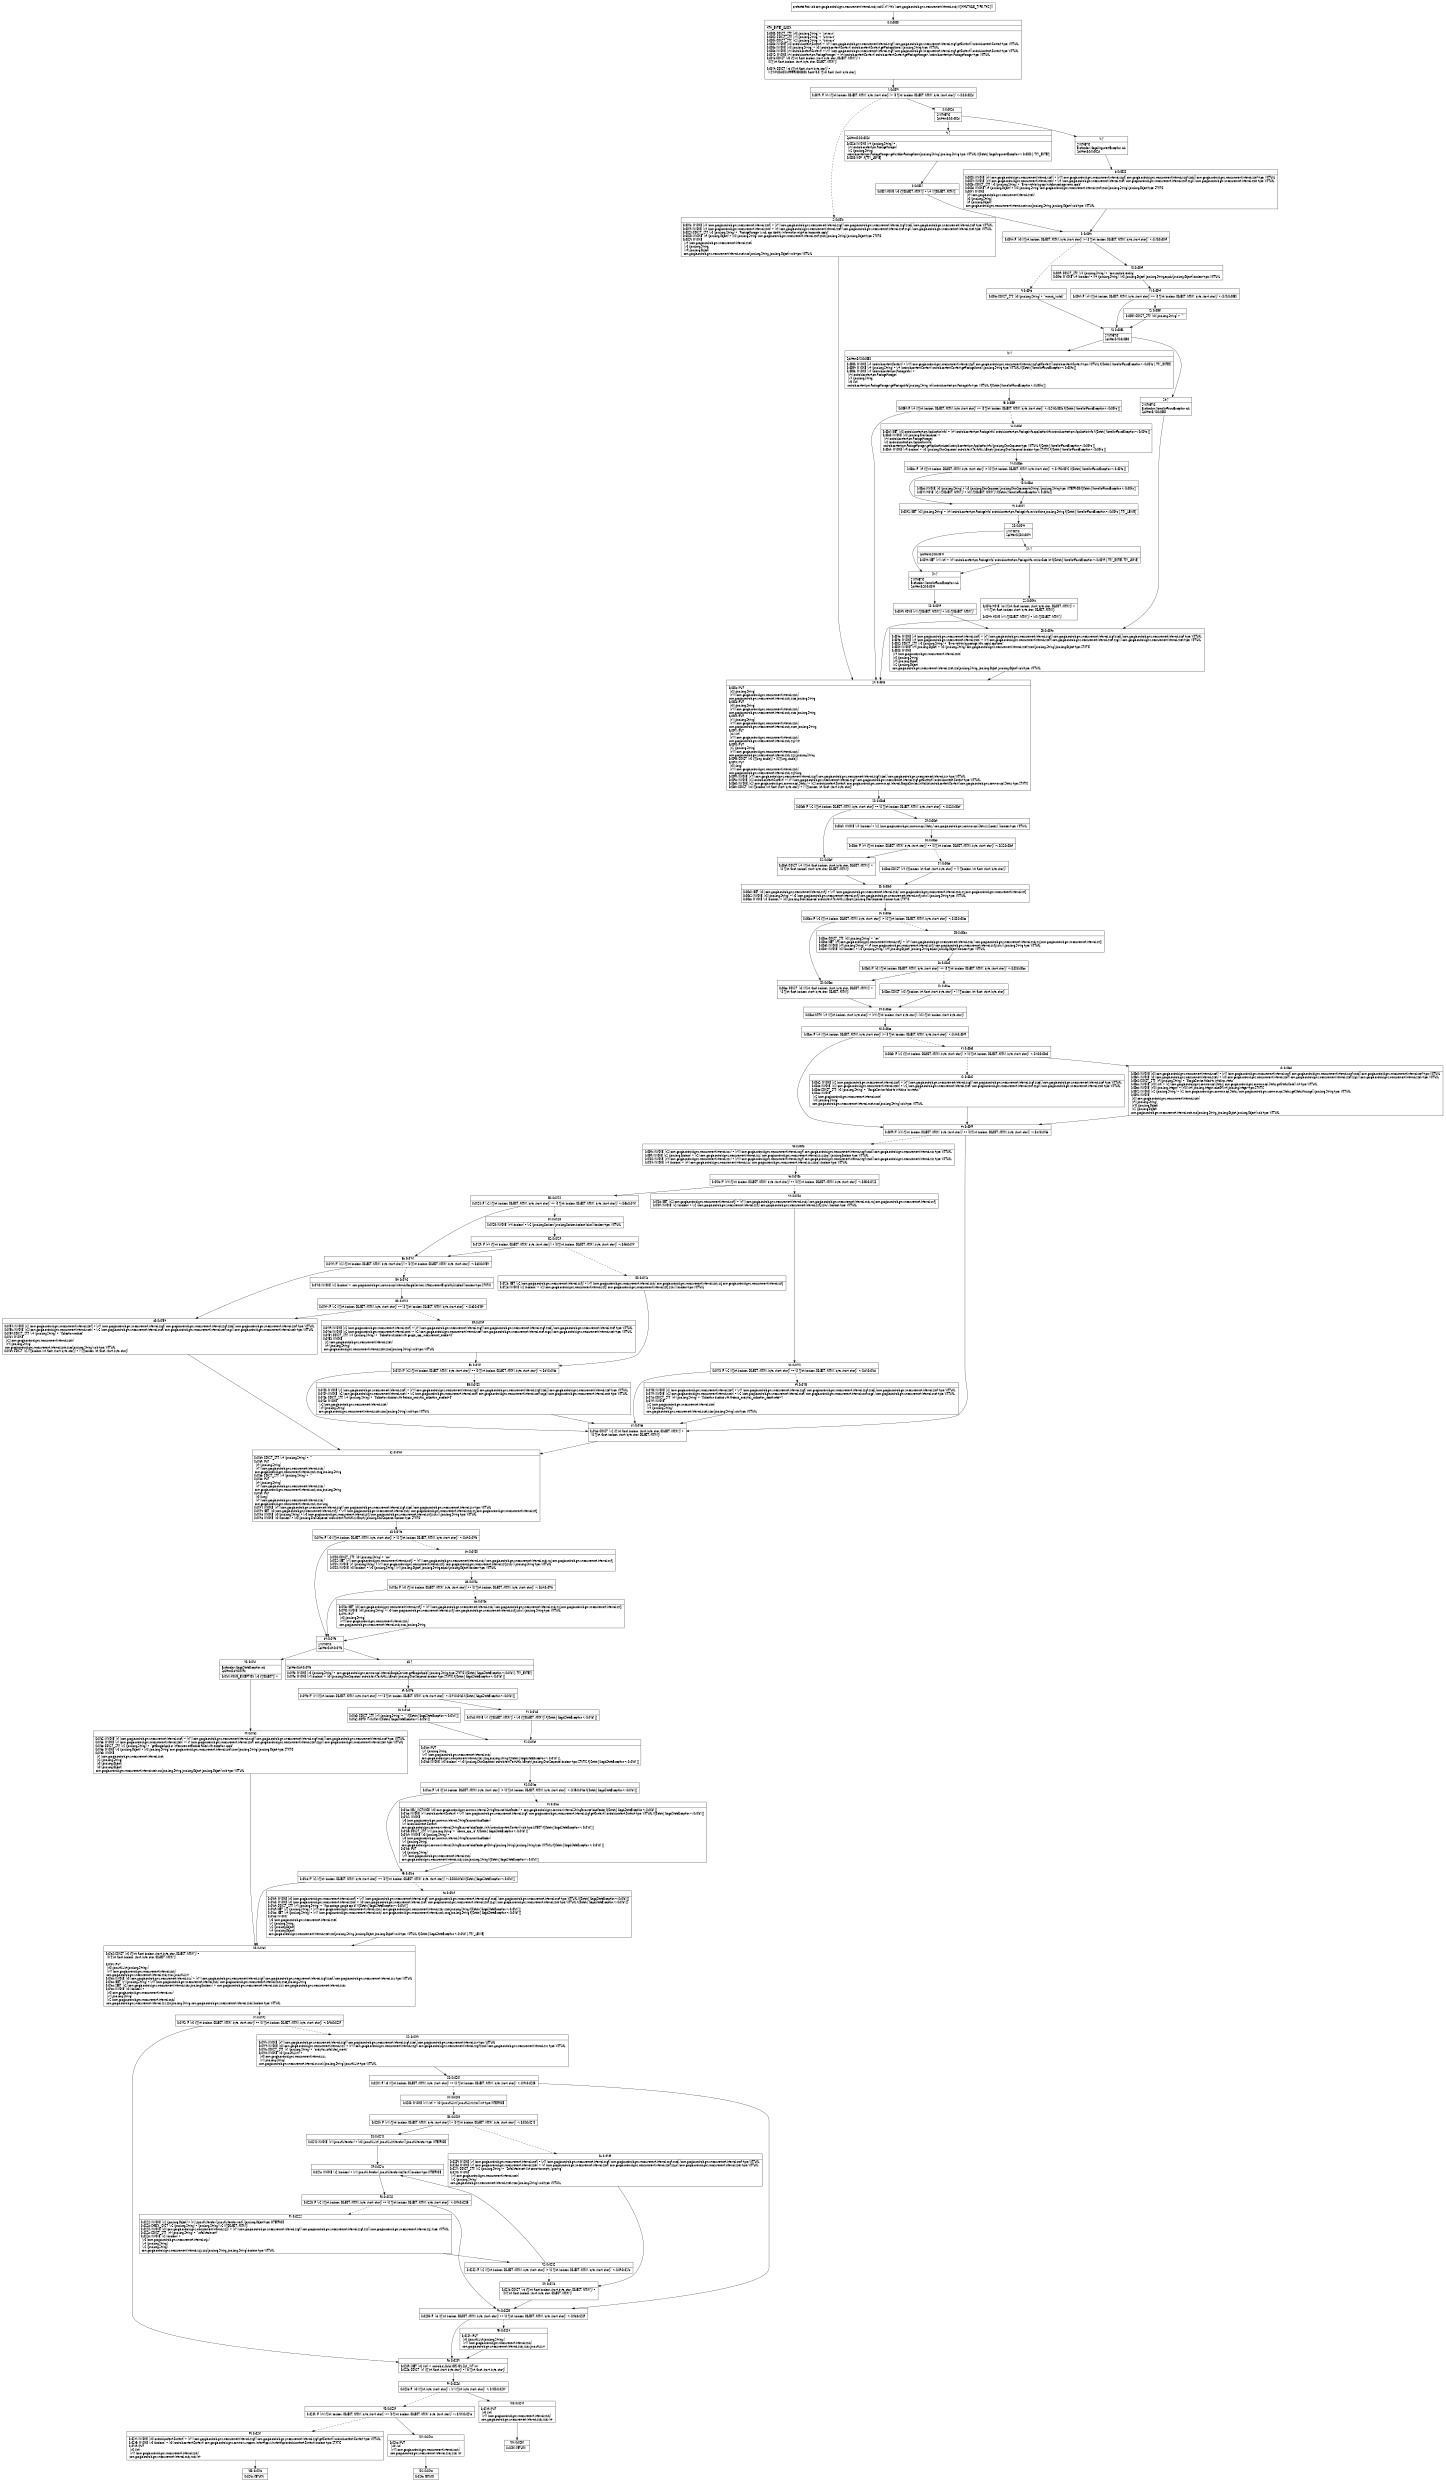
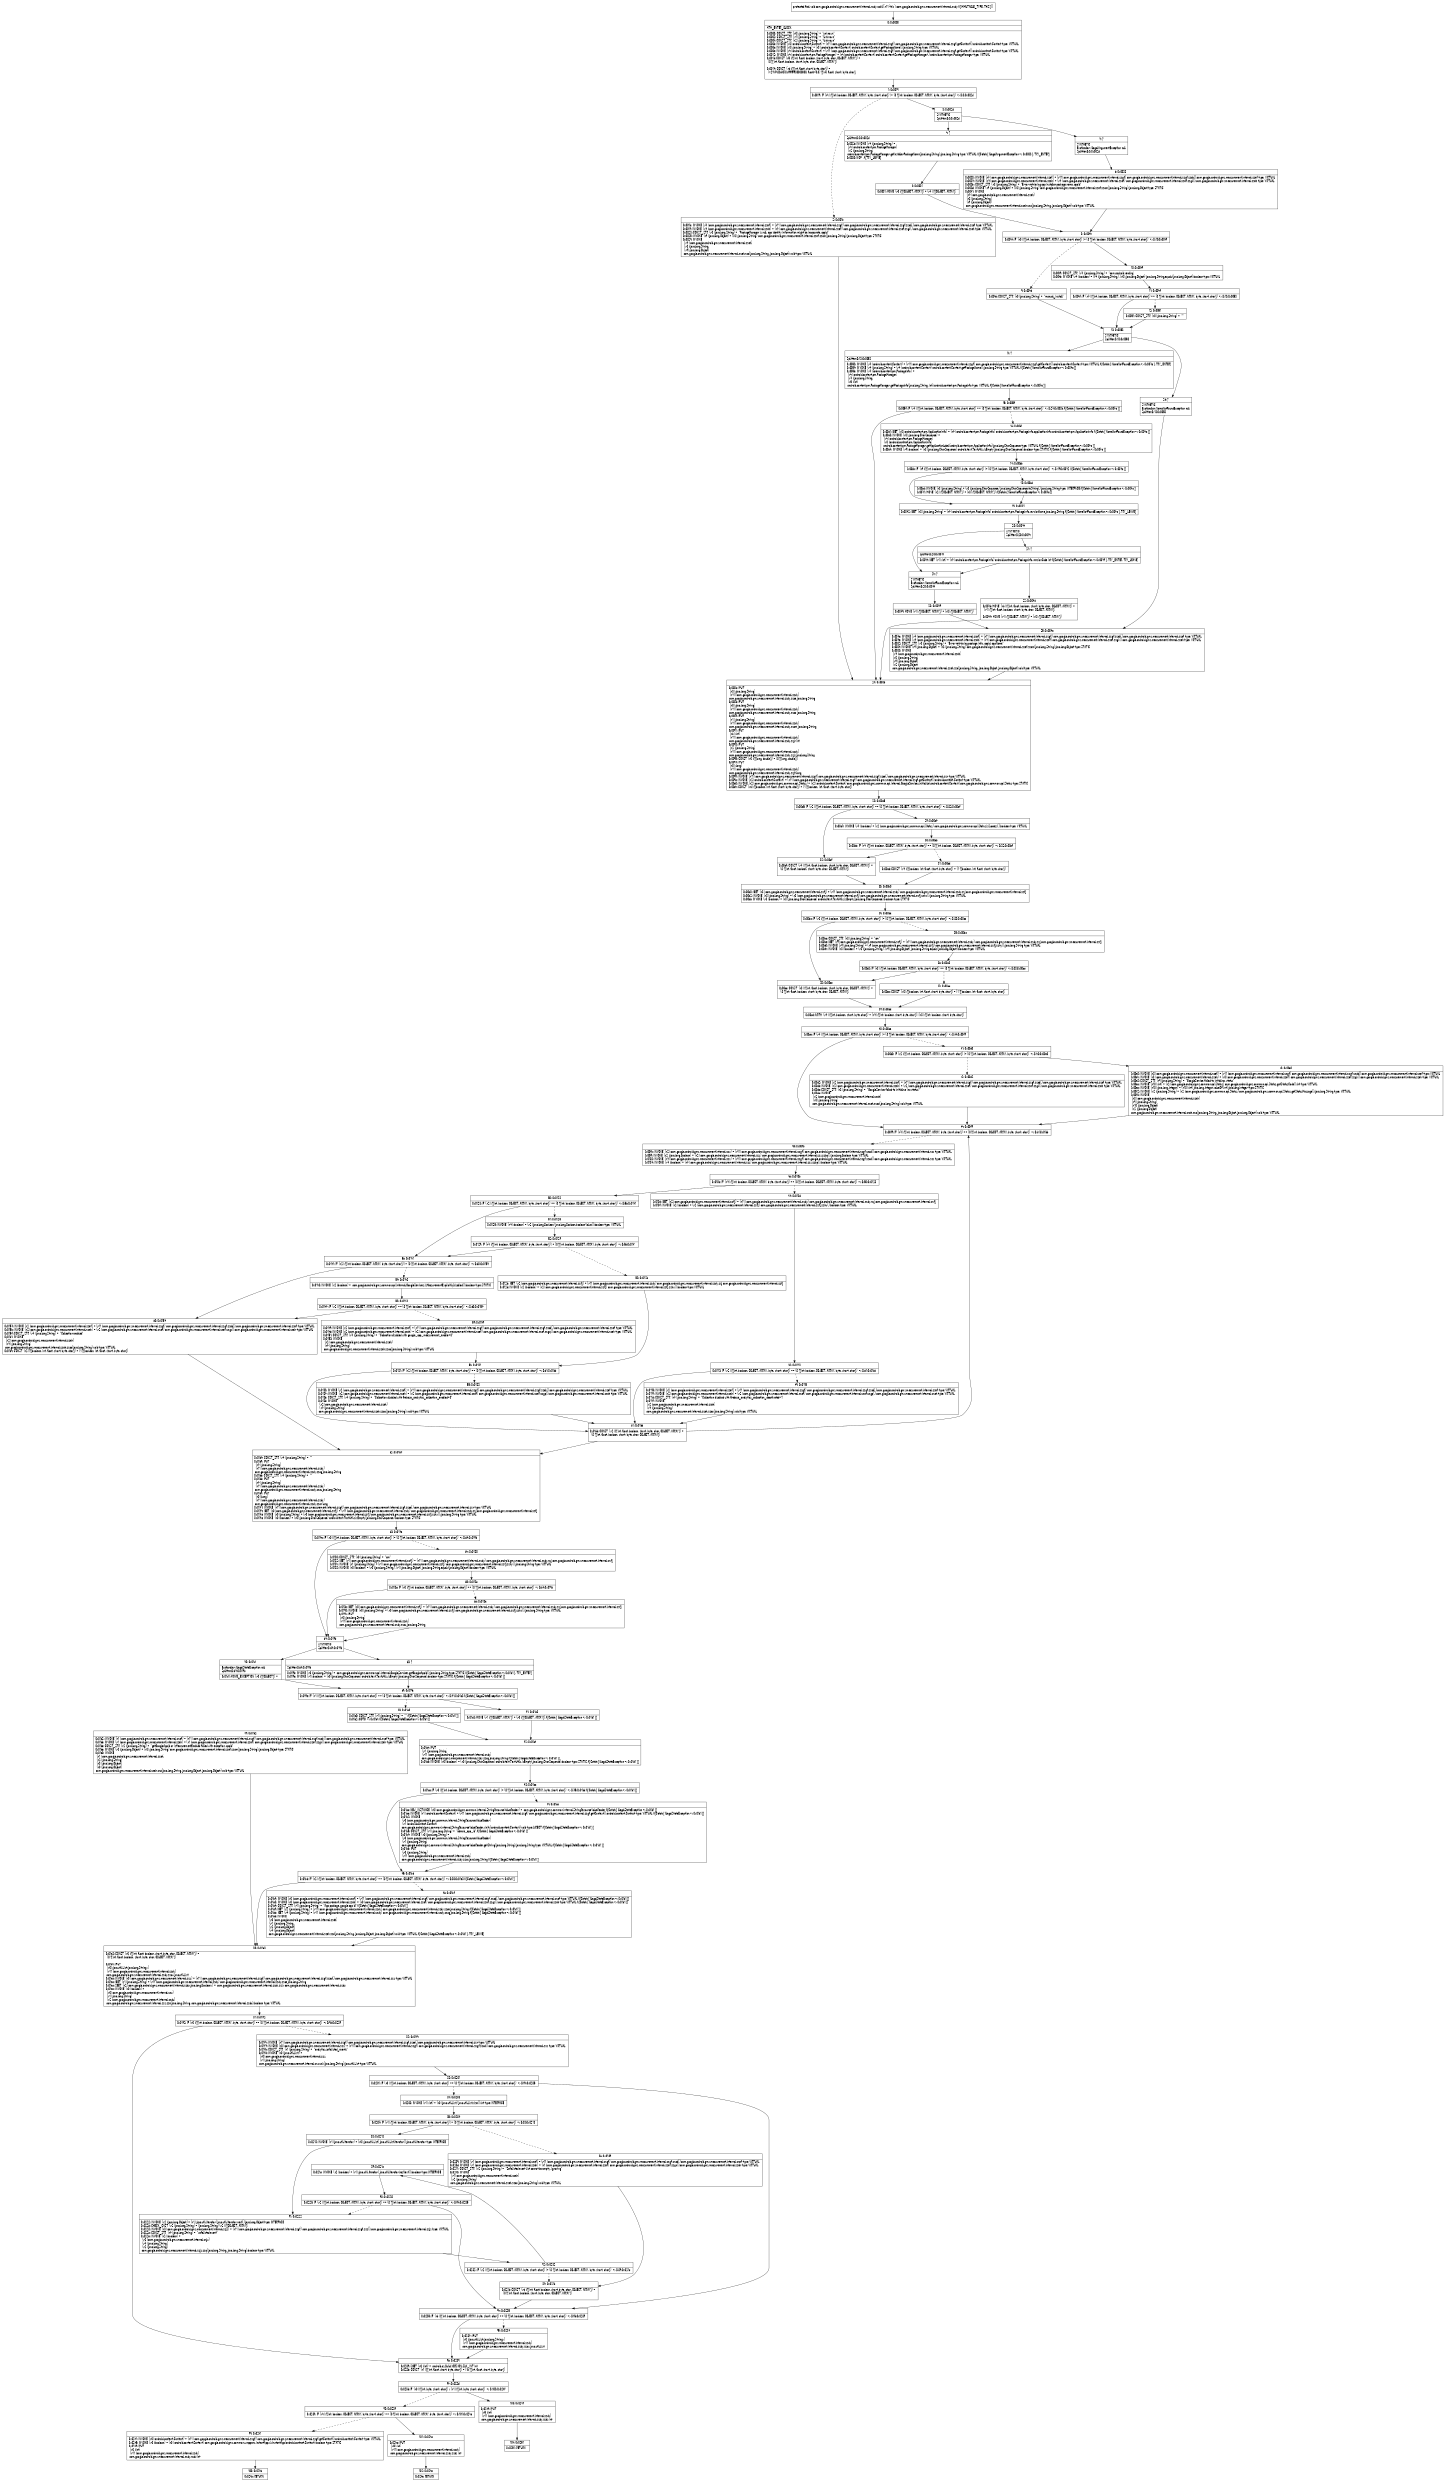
(962, 1411) -> (964, 1414)
(251, 1704) -> (310, 1684)
(378, 2154) -> (299, 2169)
